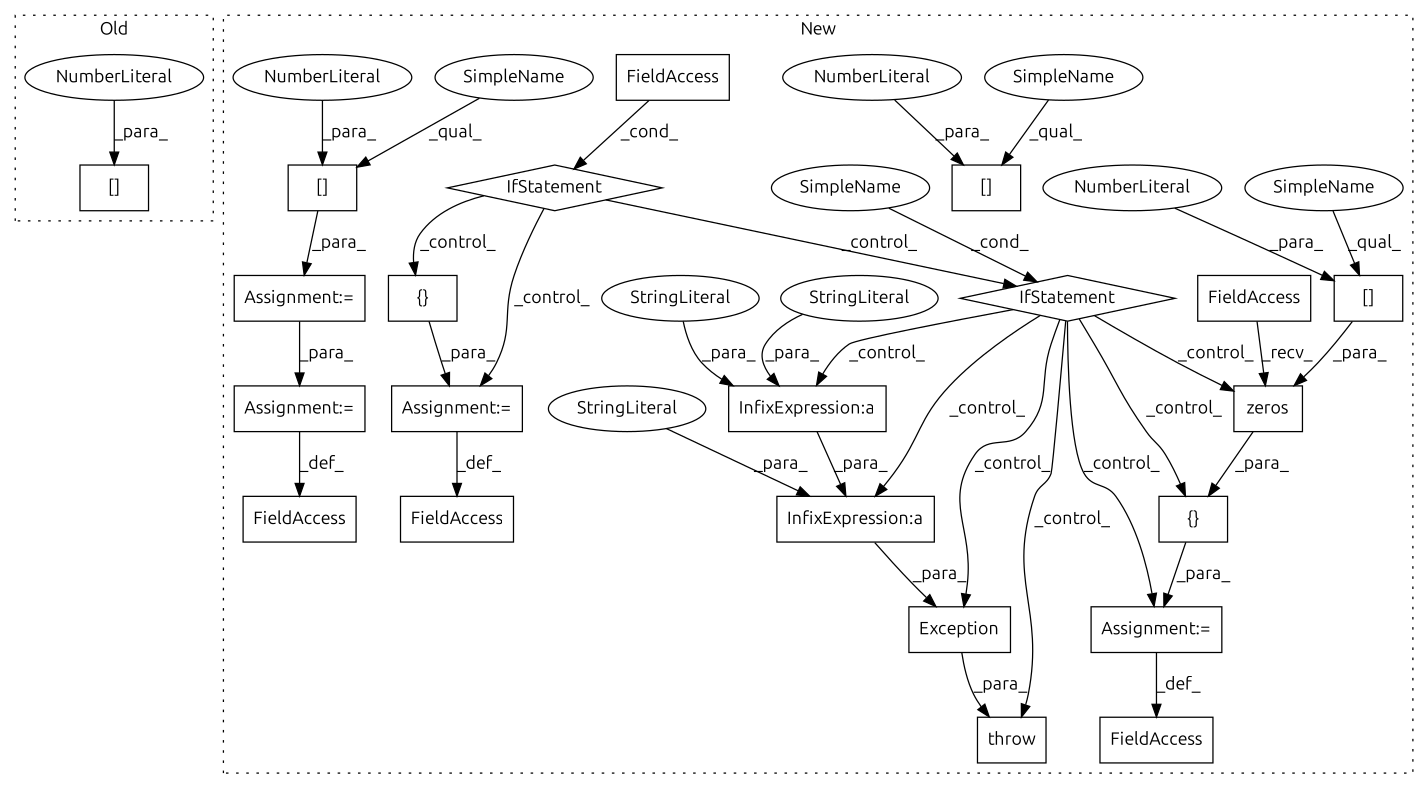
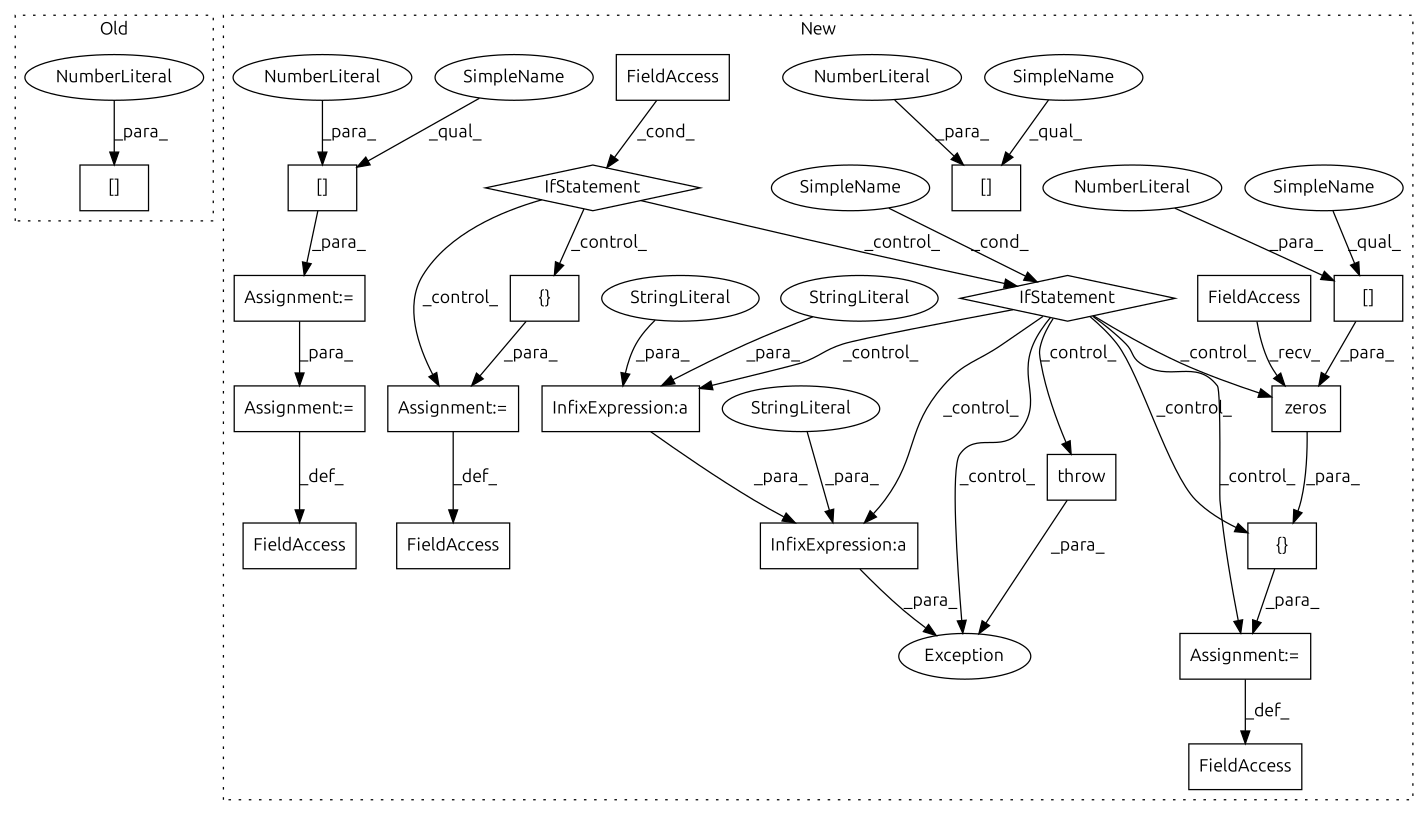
(960, 630) -> (965, 656)
(968, 681) -> (1027, 562)
